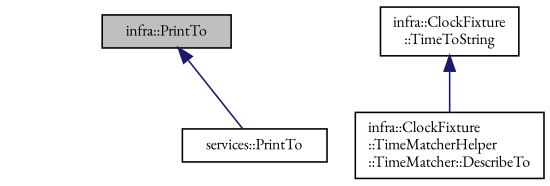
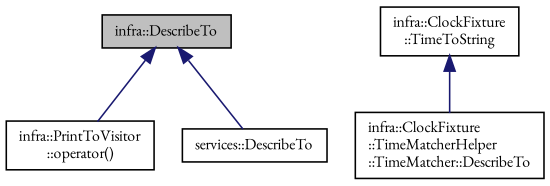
(167, 31) -> (167, 31)
none -> (80, 145)
(255, 145) -> (255, 145)
